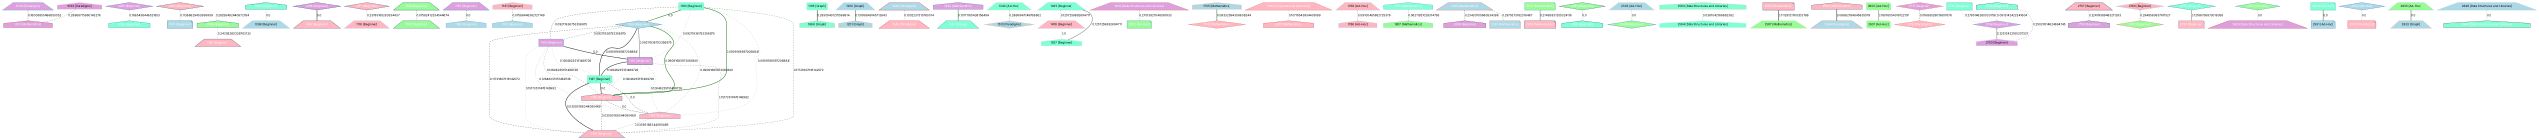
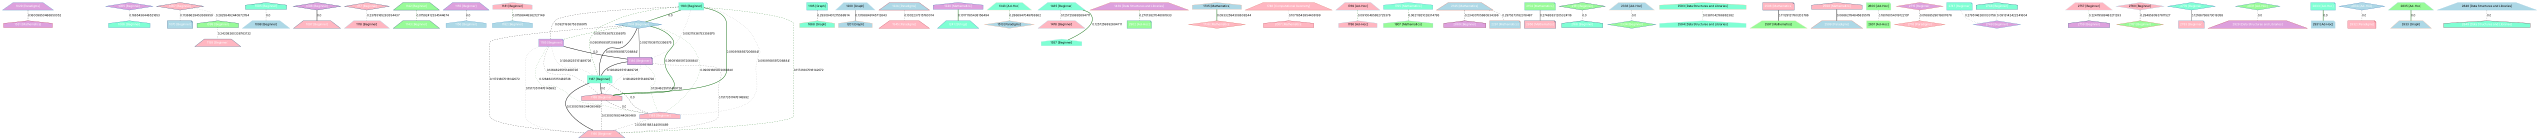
(80, 6) -> none
(817, 6) -> (817, 6)
(2089, 6) -> (2089, 6)
(817, 15) -> (817, 15)
(855, 15) -> (855, 15)
(1879, 15) -> (1879, 15)
none -> (613, 21)
(2323, 25) -> (2323, 25)
(1088, 27) -> (1088, 27)
(1062, 34) -> none
(1997, 43) -> none
